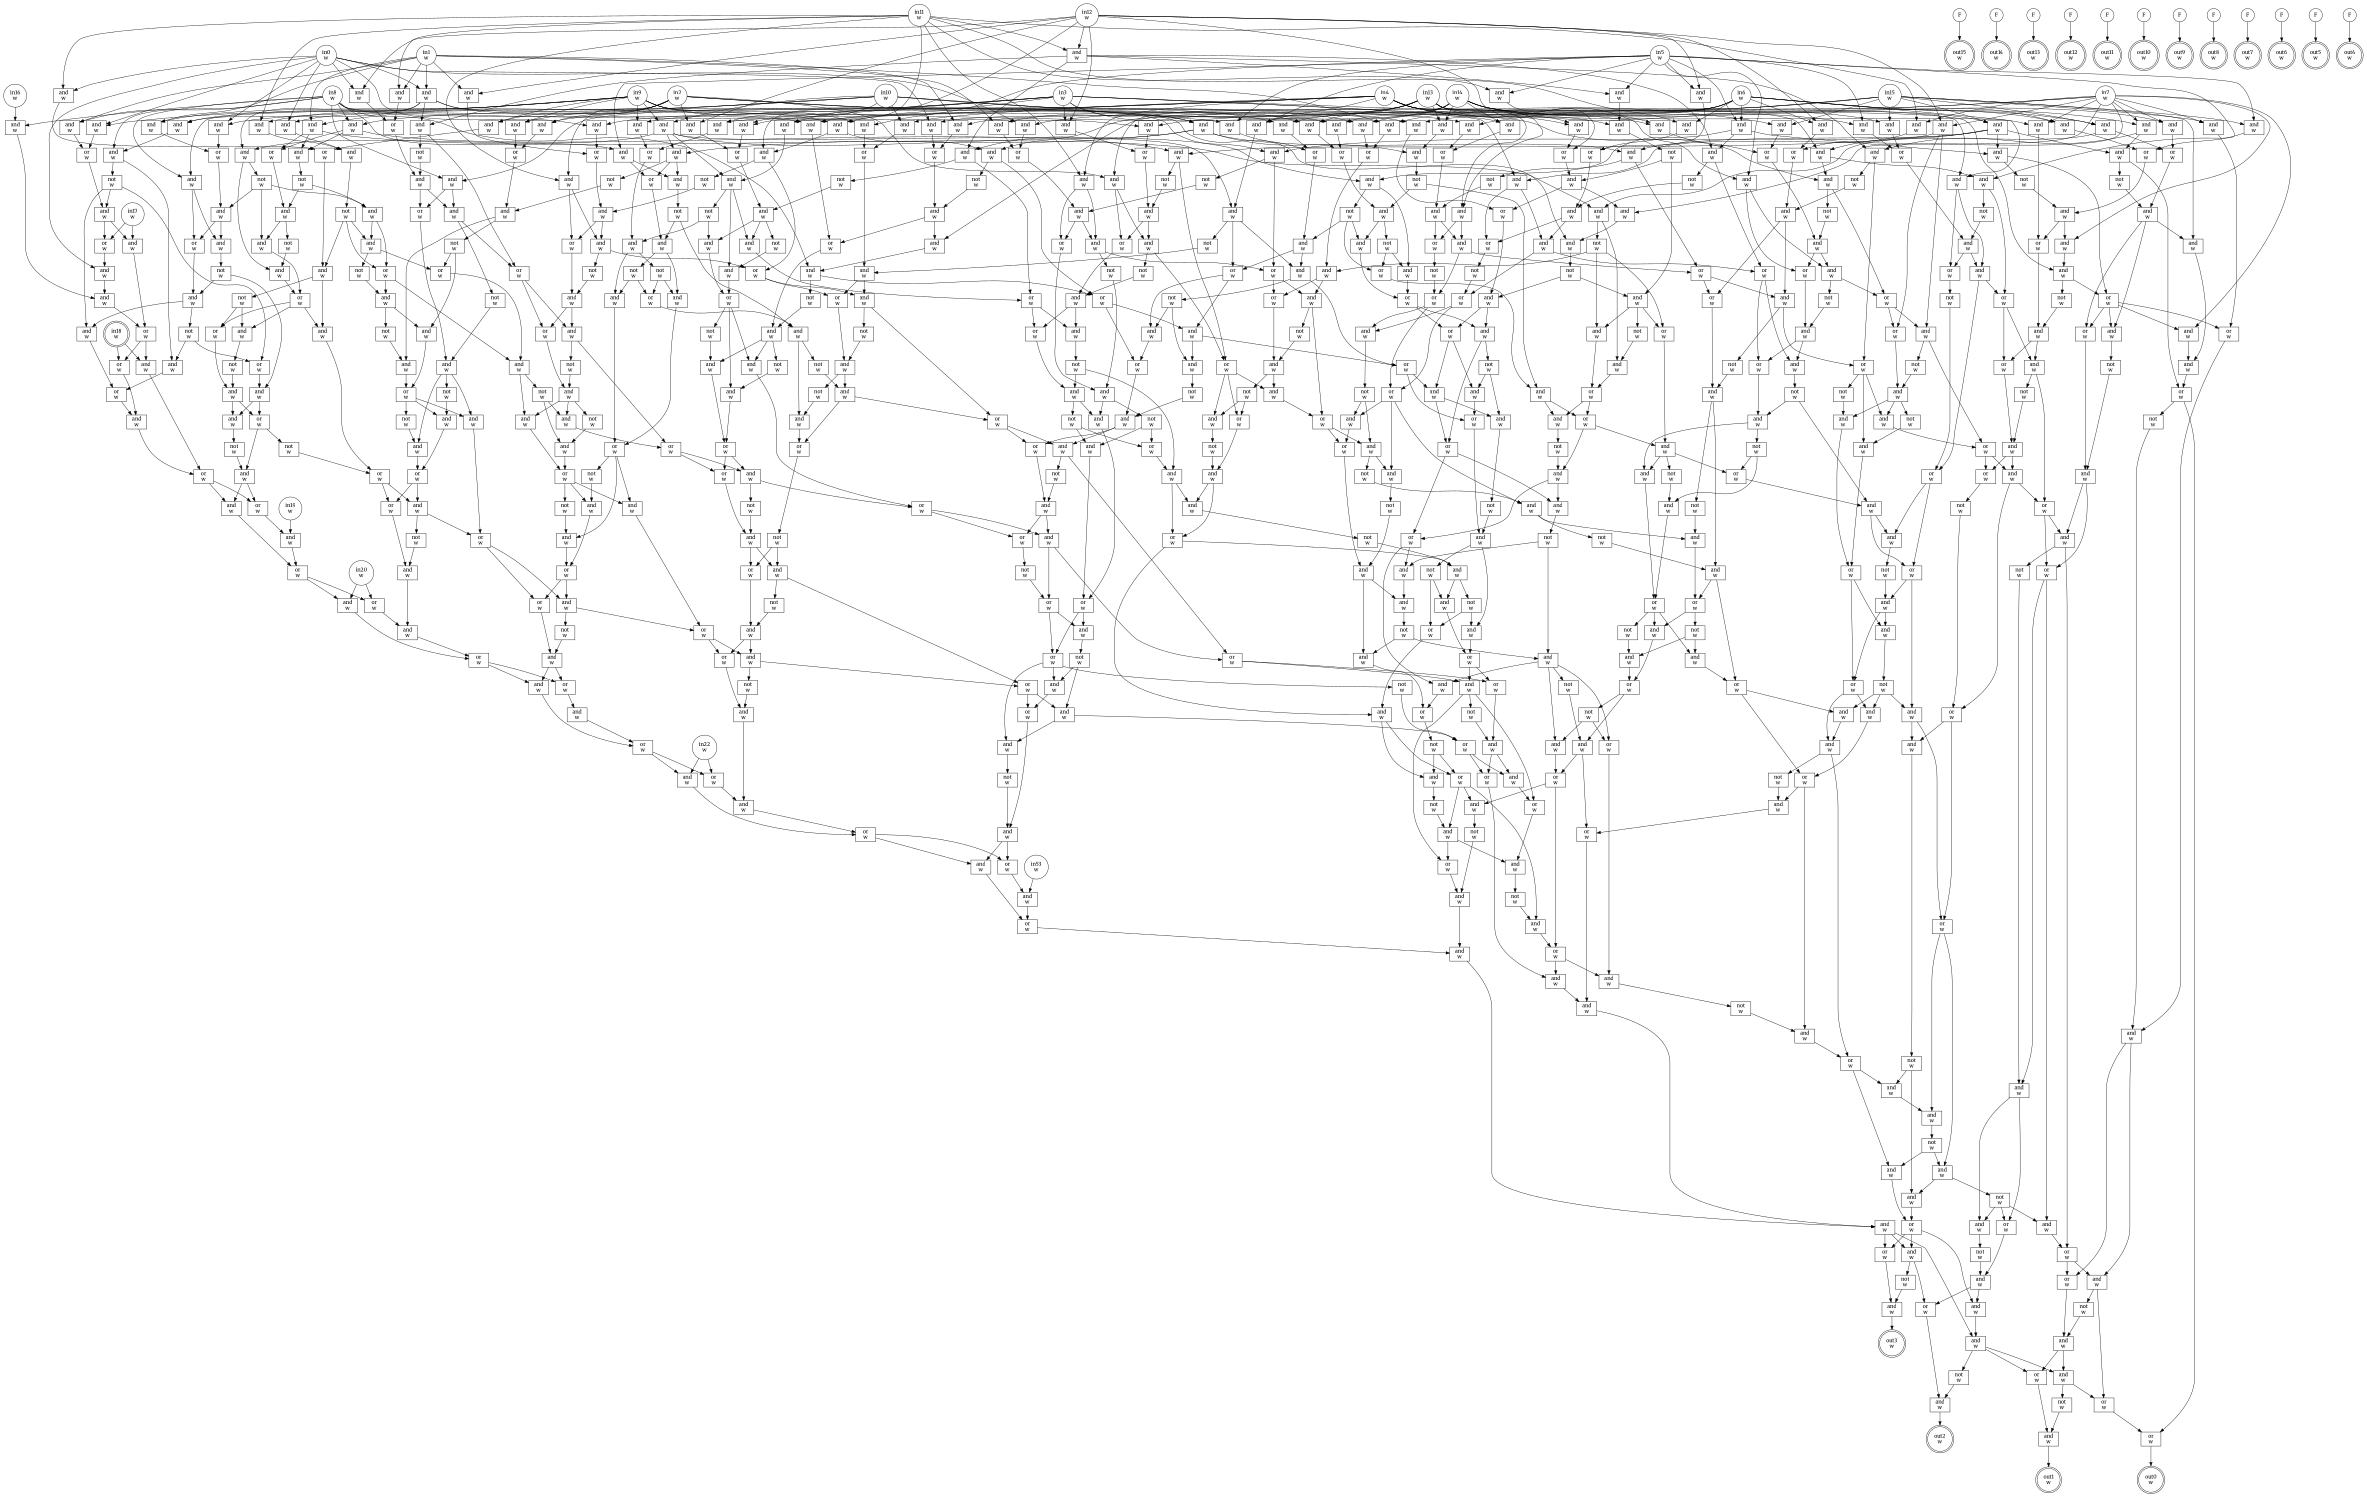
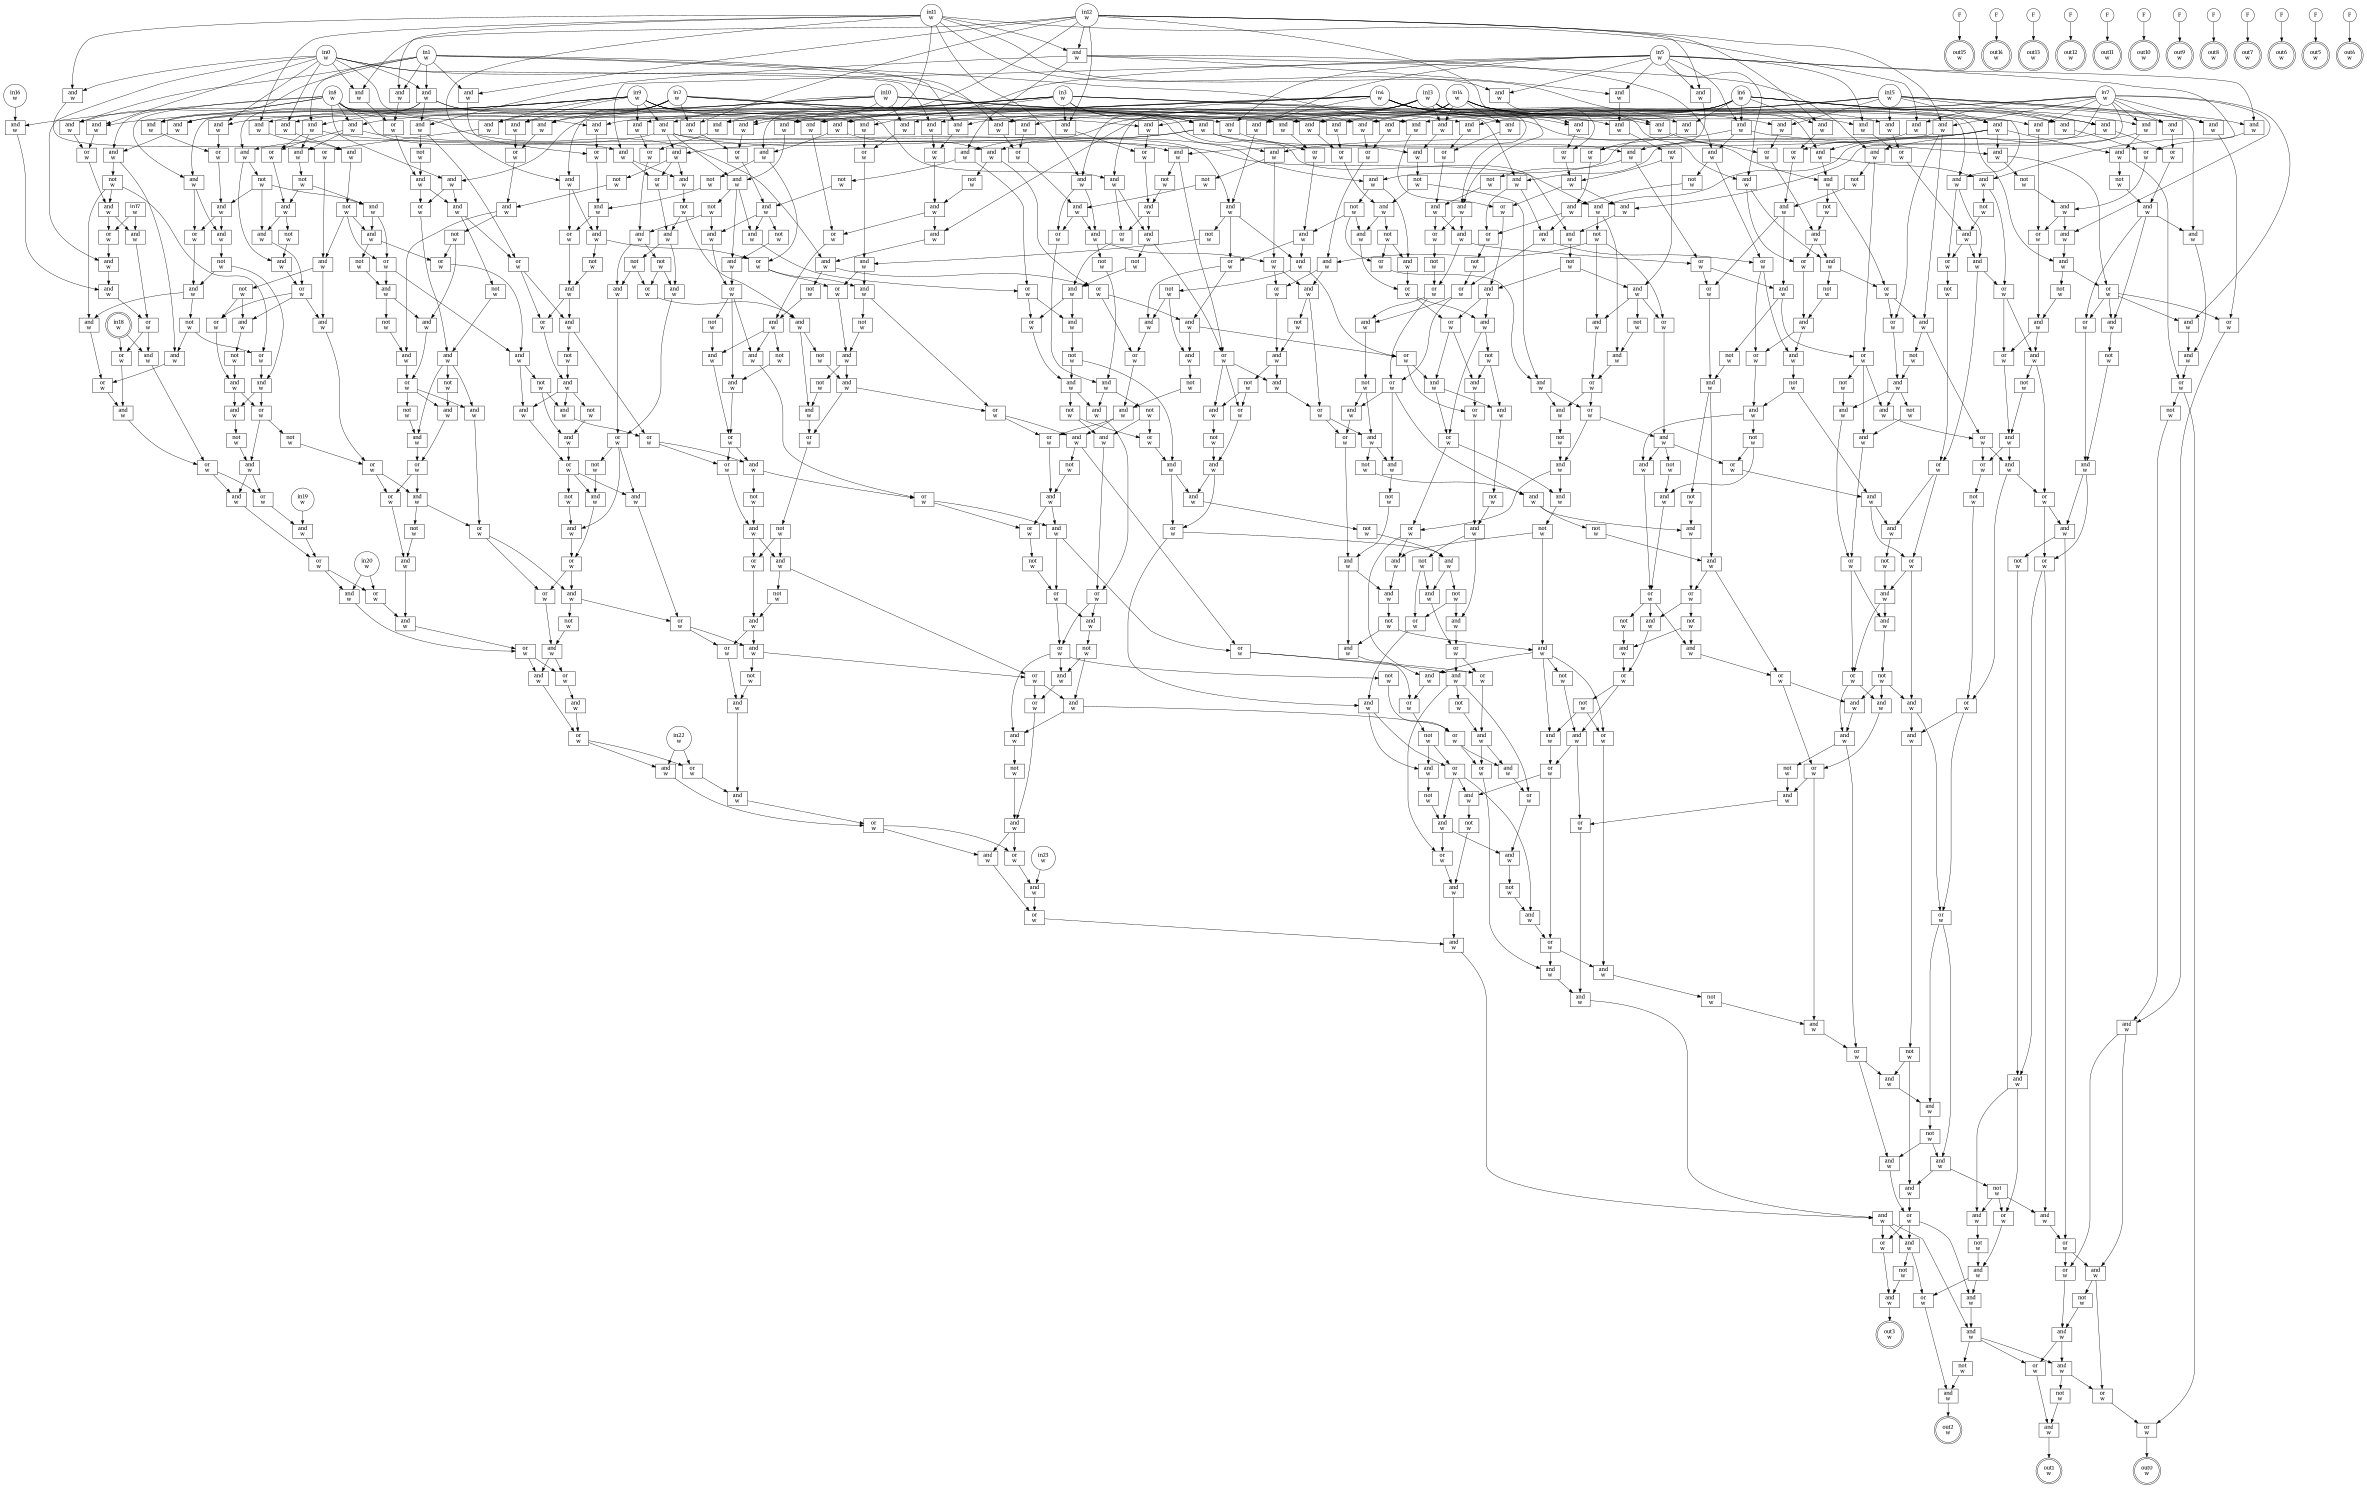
(133, 214) -> (135, 210)
(1036, 867) -> (1043, 858)
